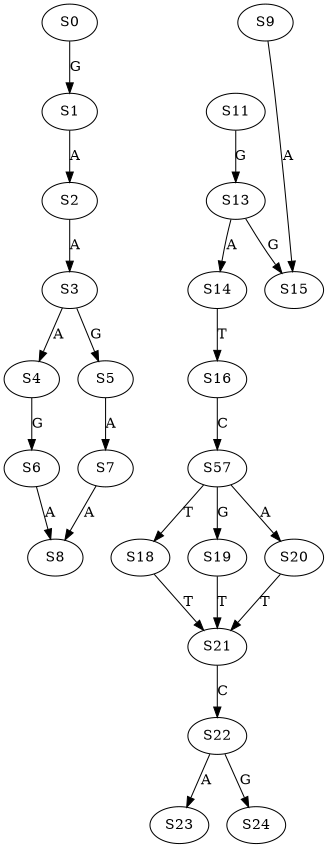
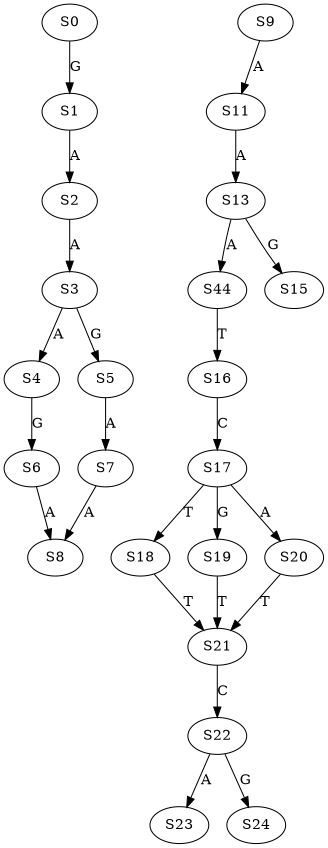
(281, 151) -> (252, 62)
(241, 156) -> (241, 156)
(217, 290) -> (217, 290)
(217, 468) -> (217, 468)
